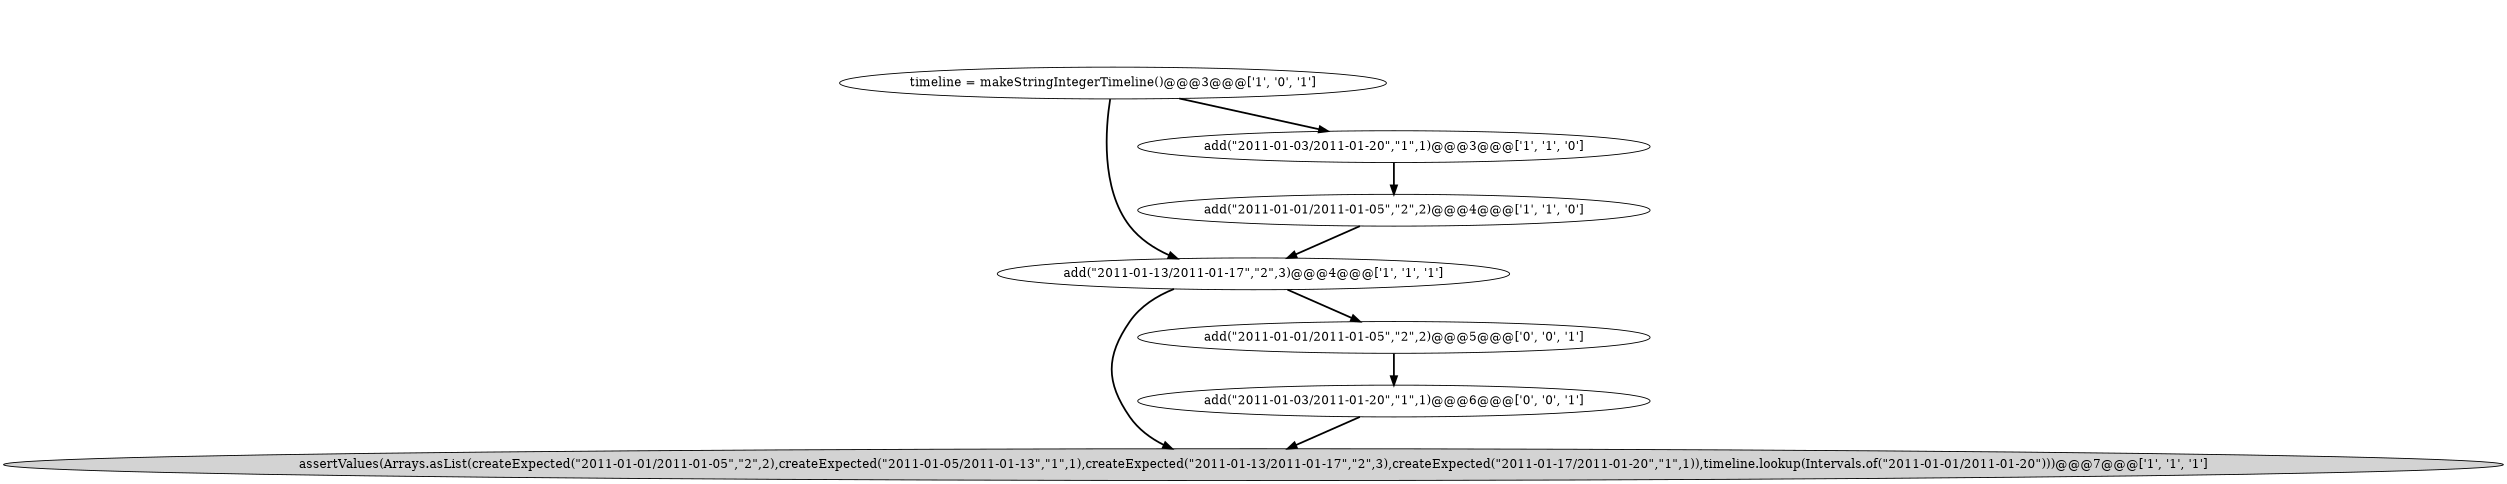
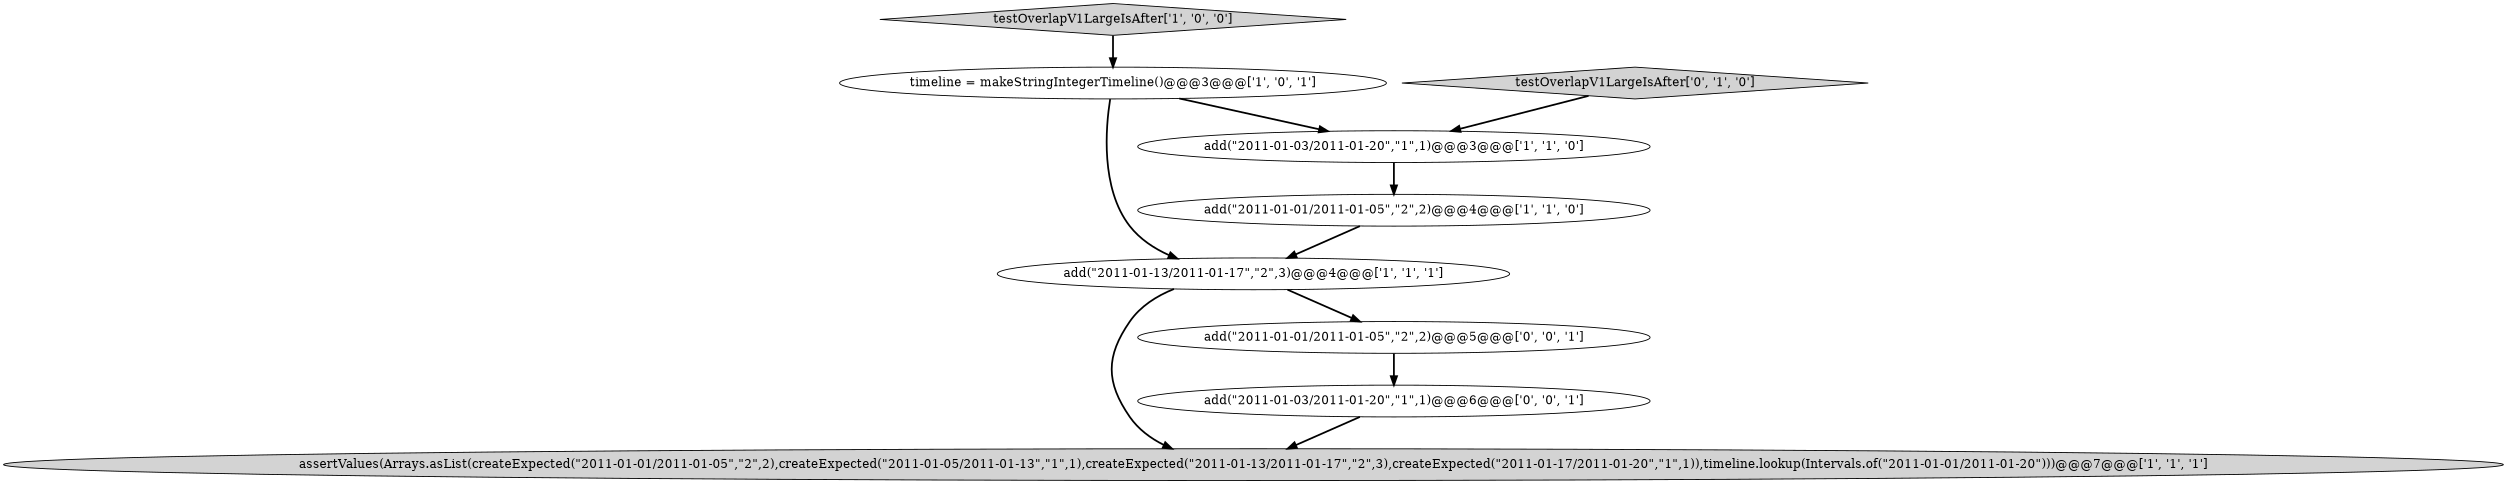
none -> (1113, 19)
none -> (1635, 83)
